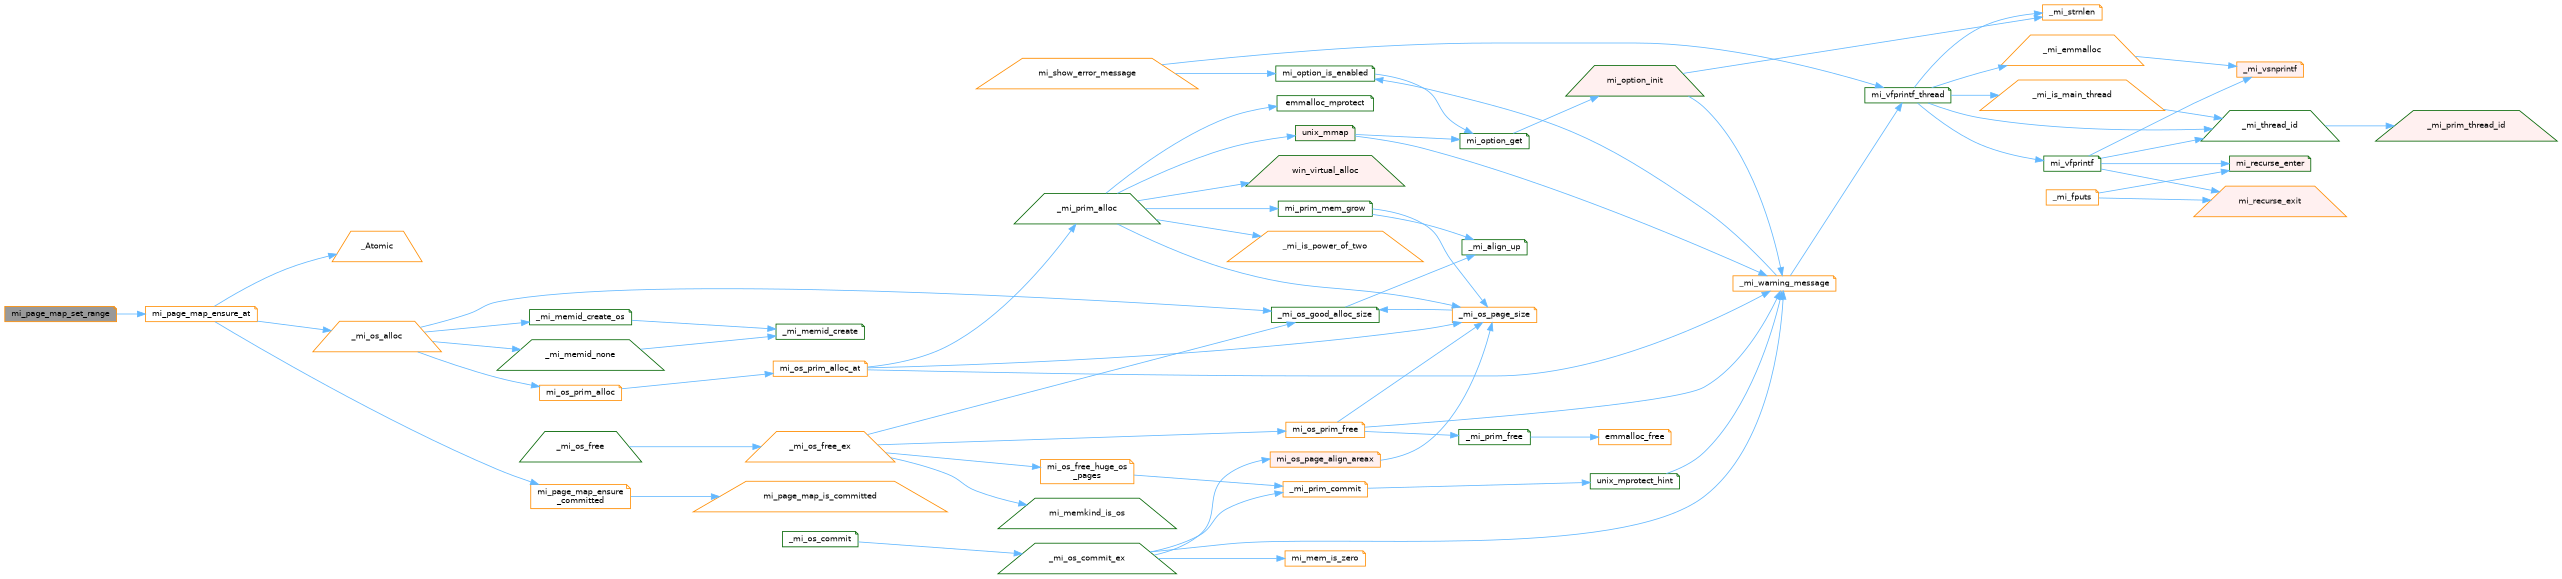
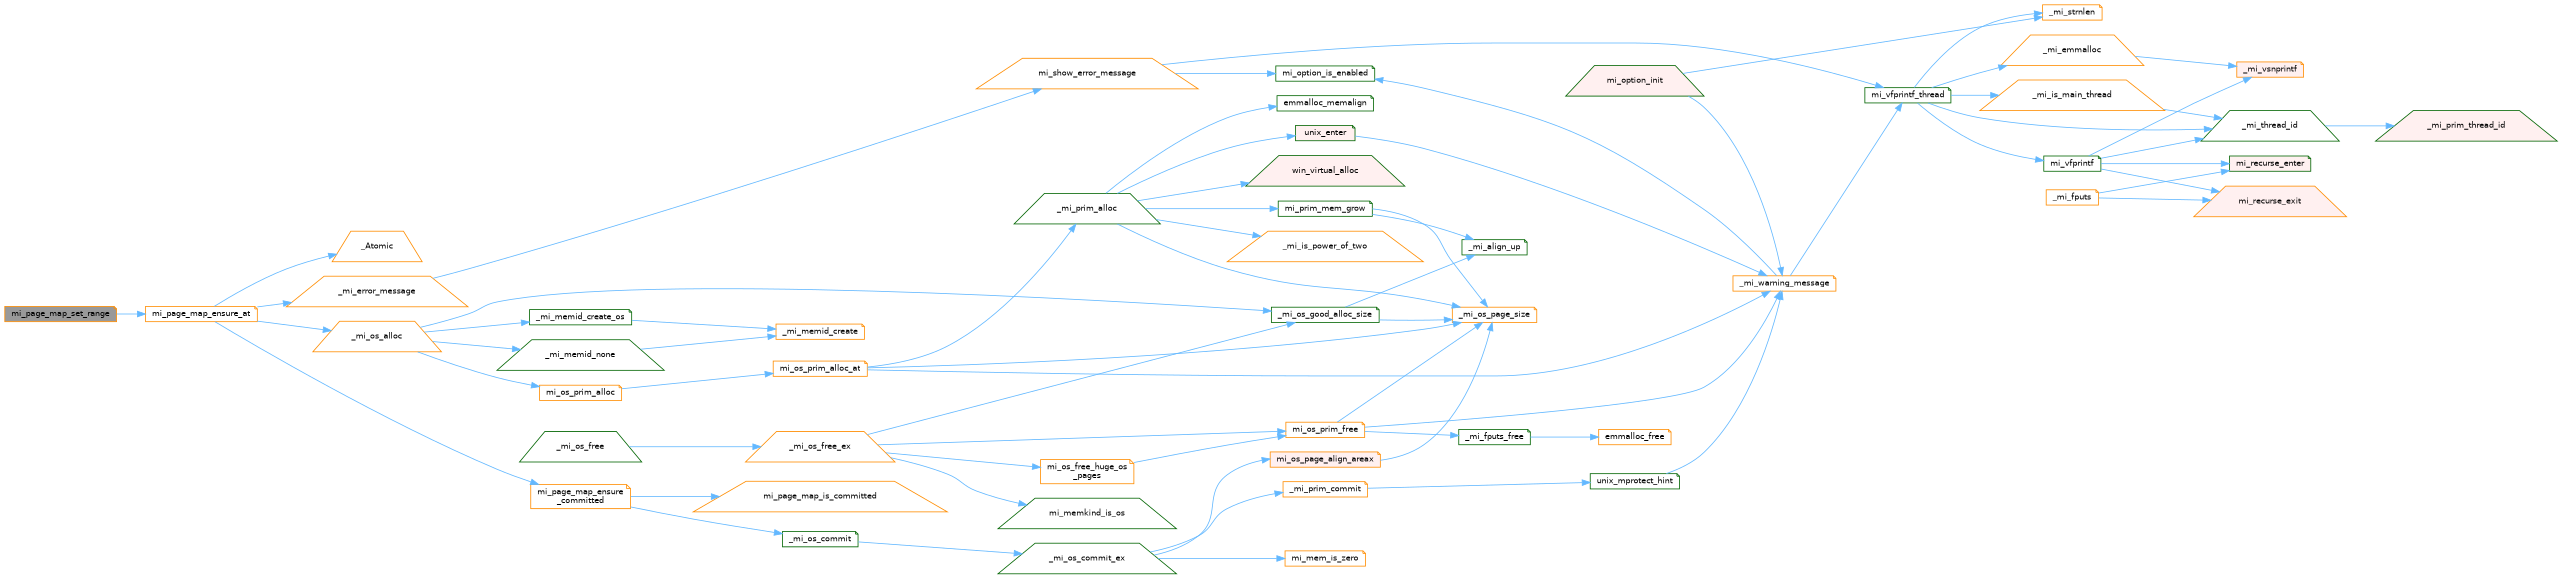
(1325, 103) -> (1325, 103)
(1325, 133) -> (1325, 133)
(1495, 141) -> none
none -> (377, 292)
(1420, 309) -> (1412, 320)
(820, 332) -> (820, 332)
(1495, 437) -> (1495, 437)
(1204, 480) -> (1206, 449)
none -> (702, 521)
(1540, 538) -> none
